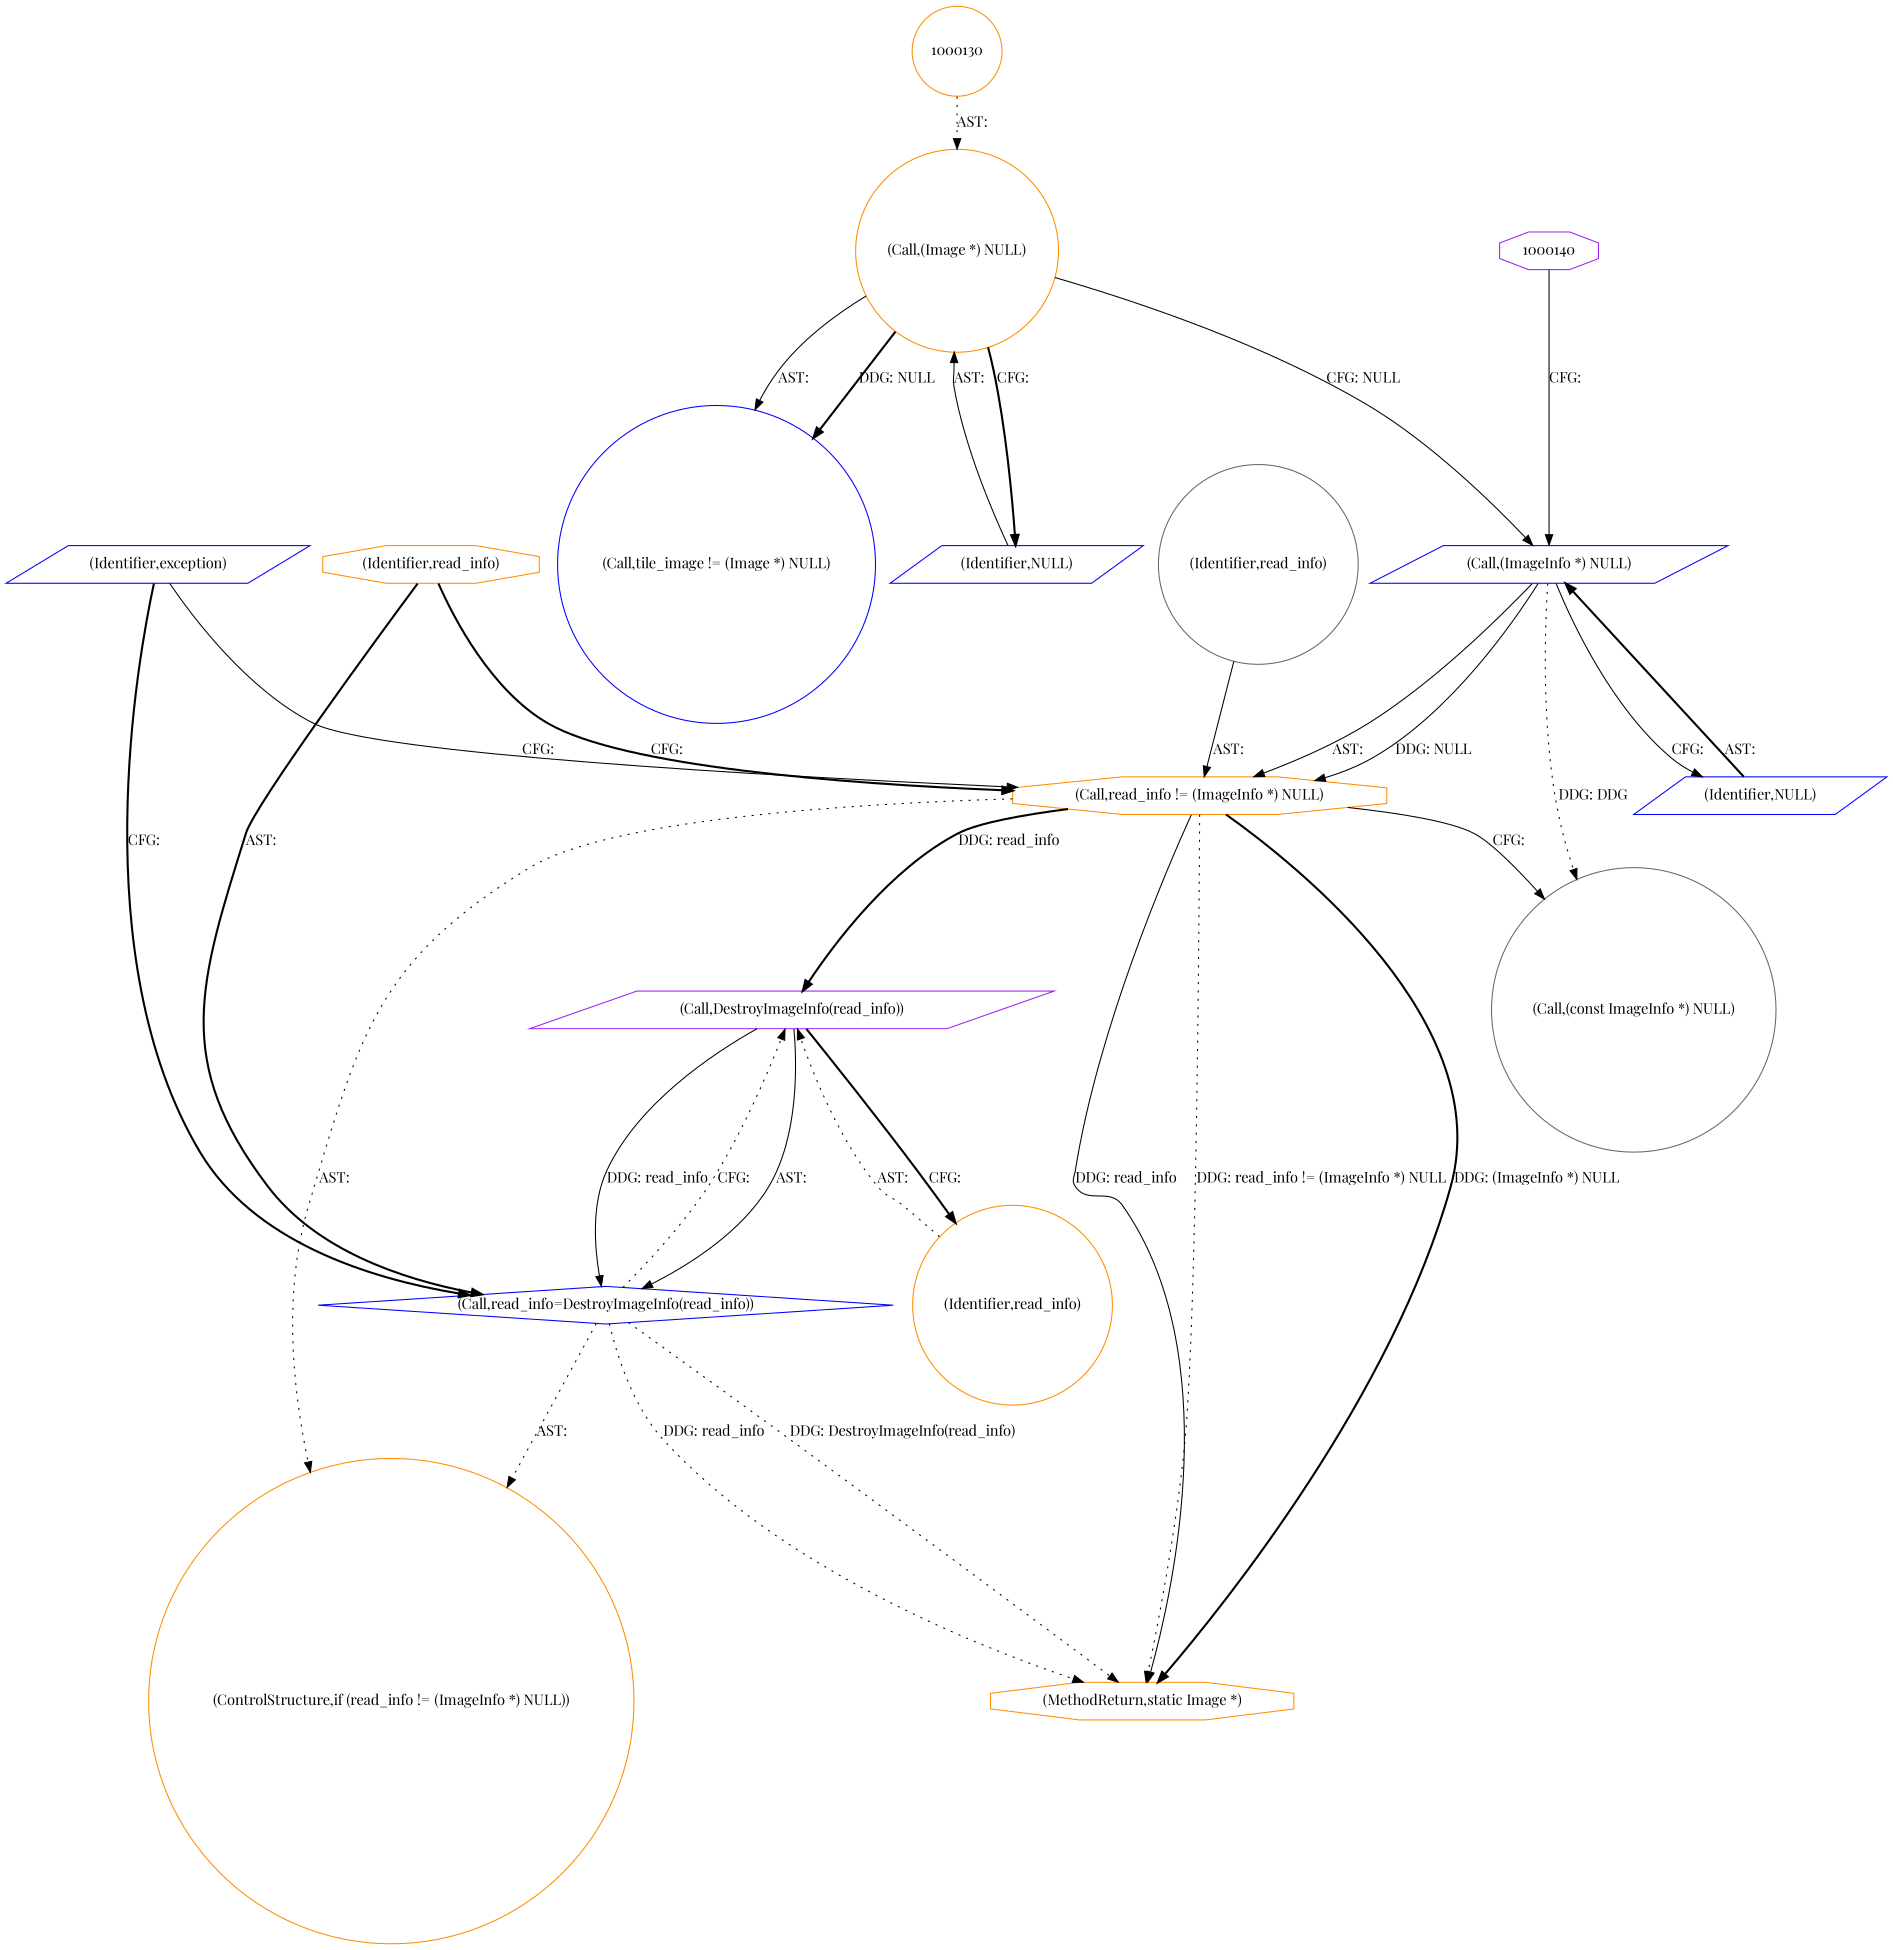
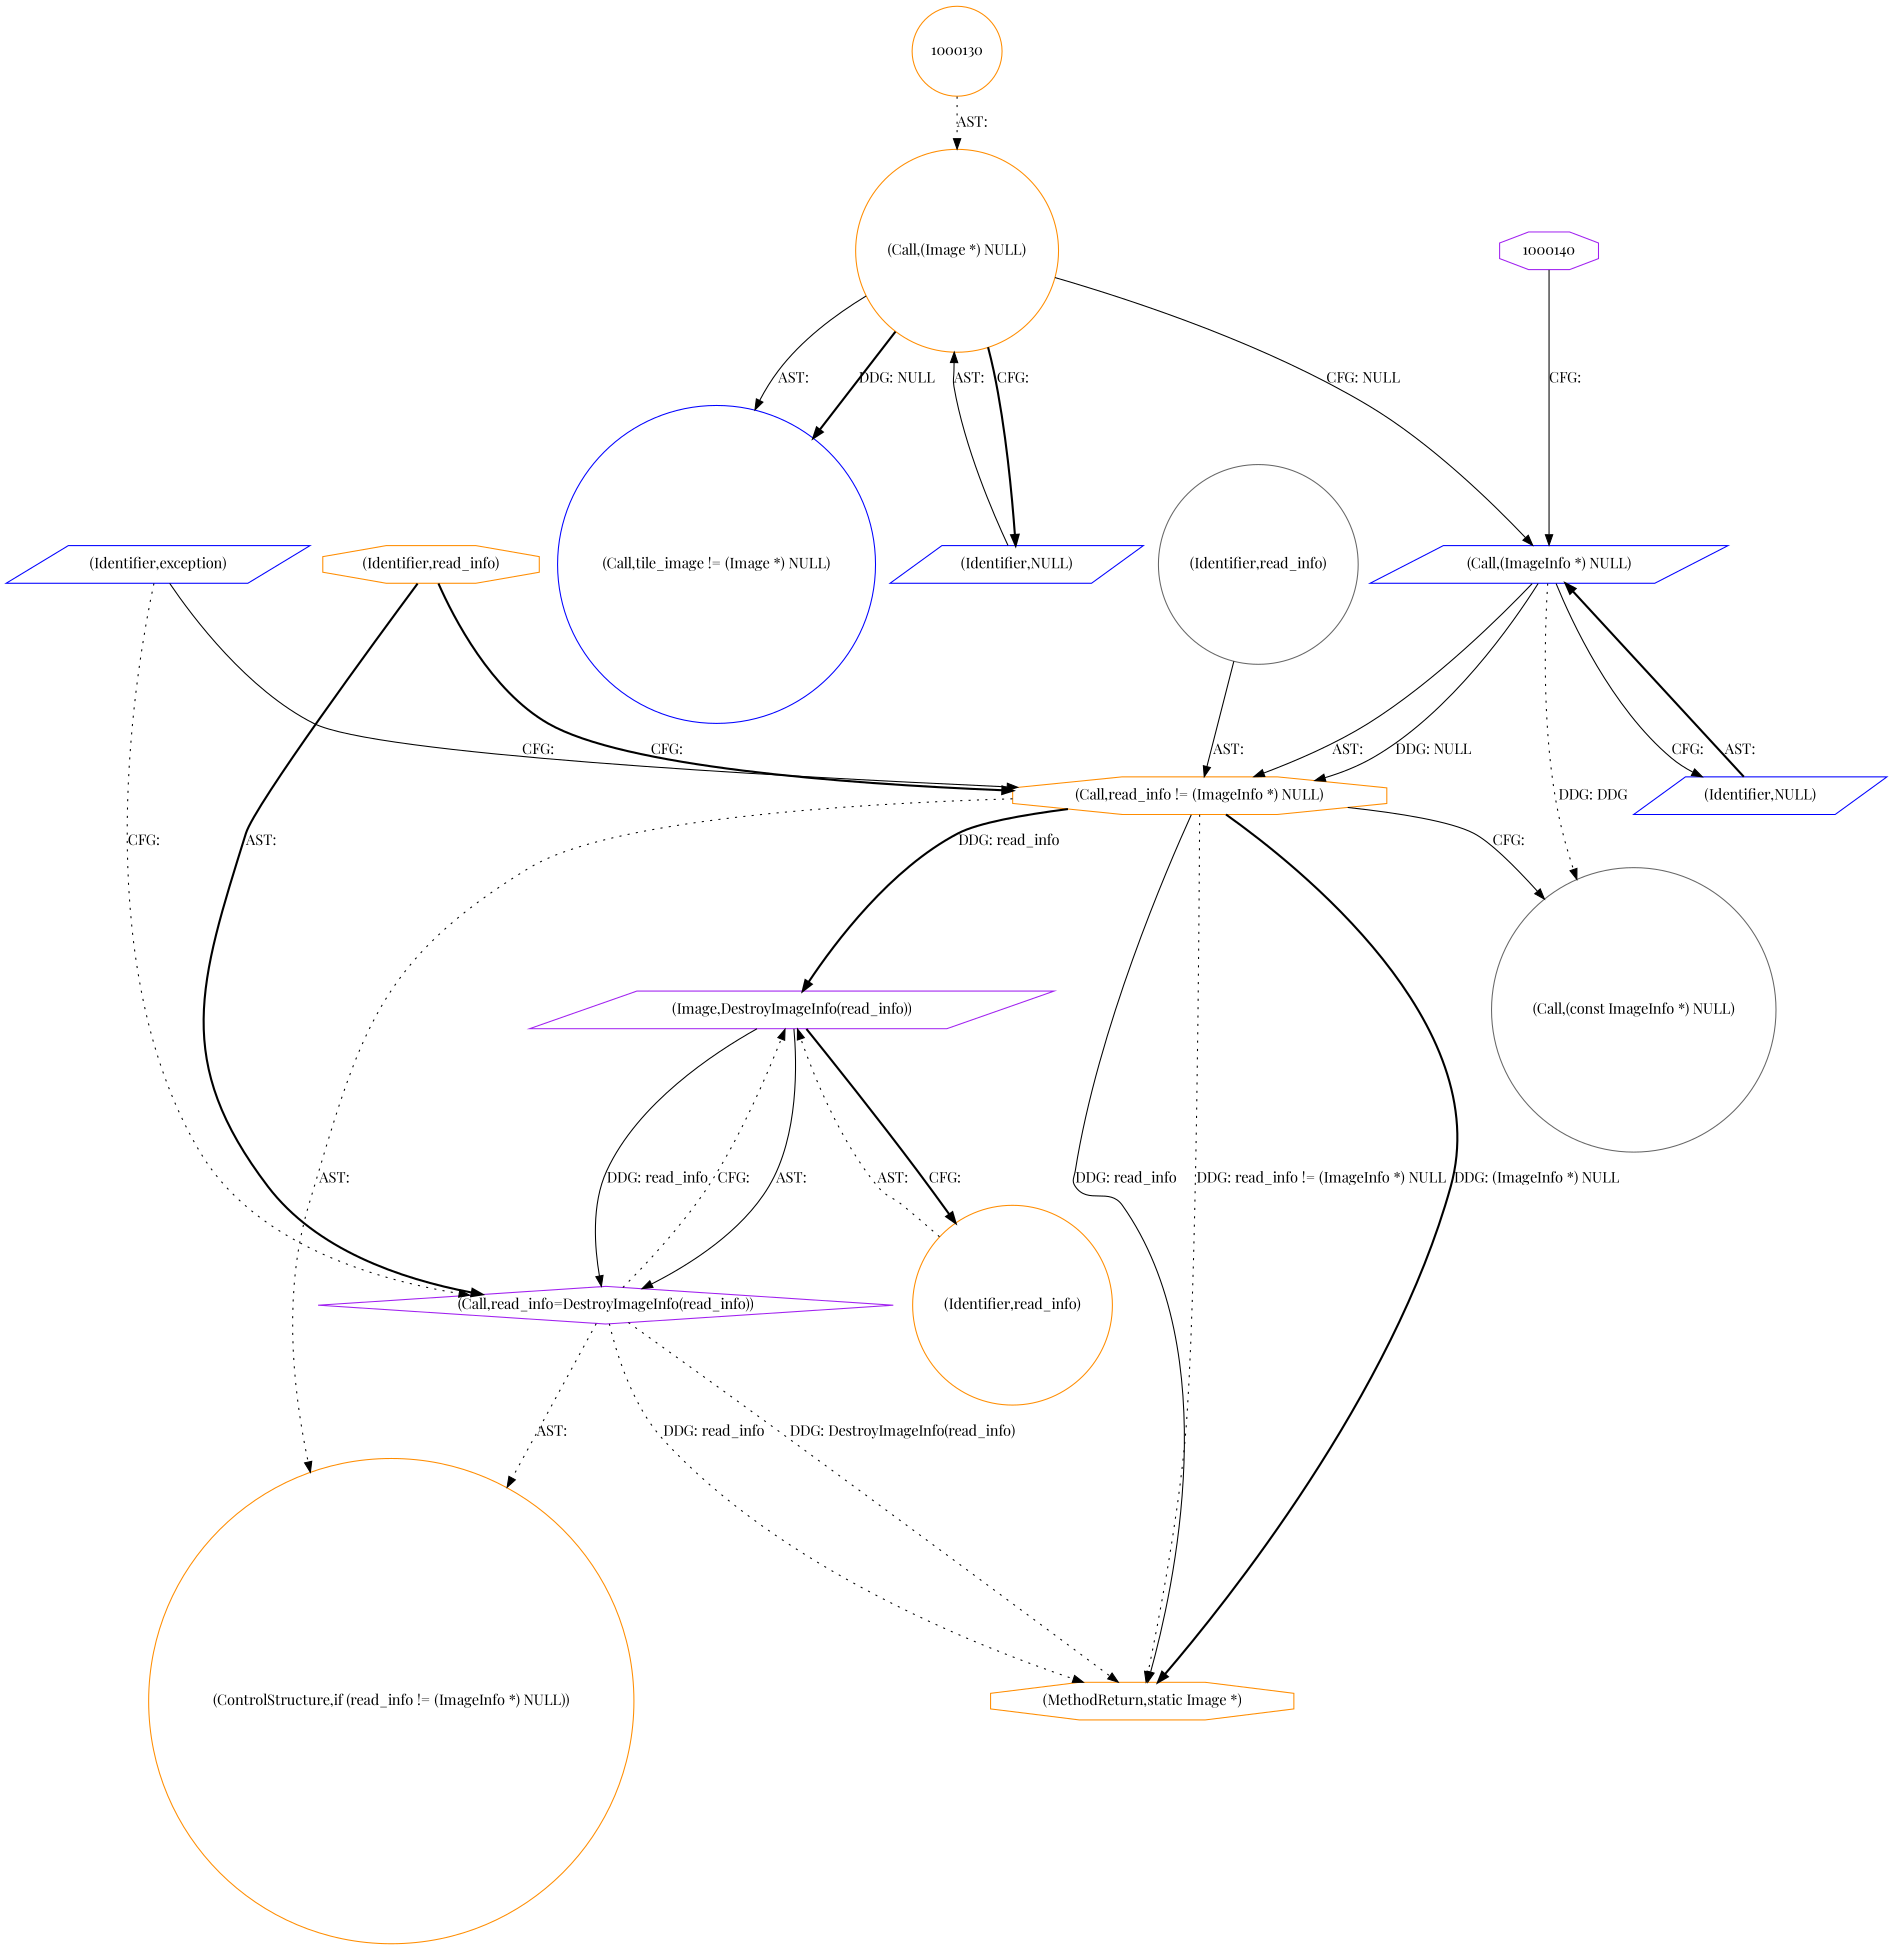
(792, 1010) -> (792, 1010)
(150, 1023) -> (150, 1023)
(606, 1305) -> (606, 1305)
